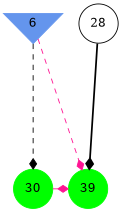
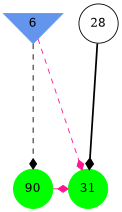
(33, 189) -> (33, 189)
(88, 189) -> (88, 189)
